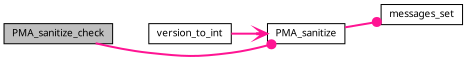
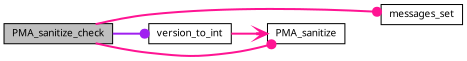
(359, 25) -> (234, 9)
none -> (127, 34)
